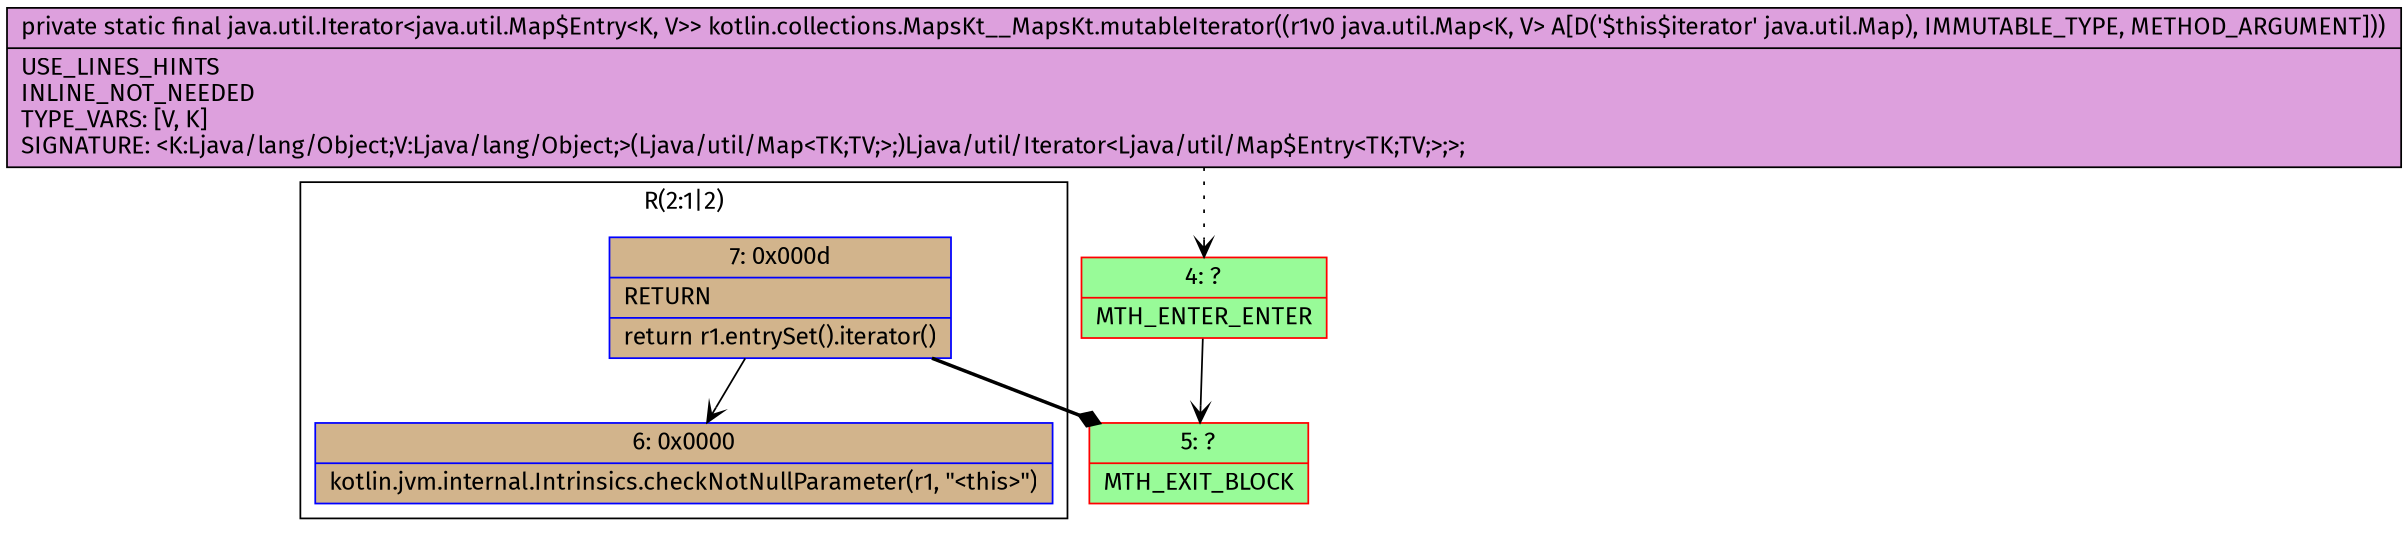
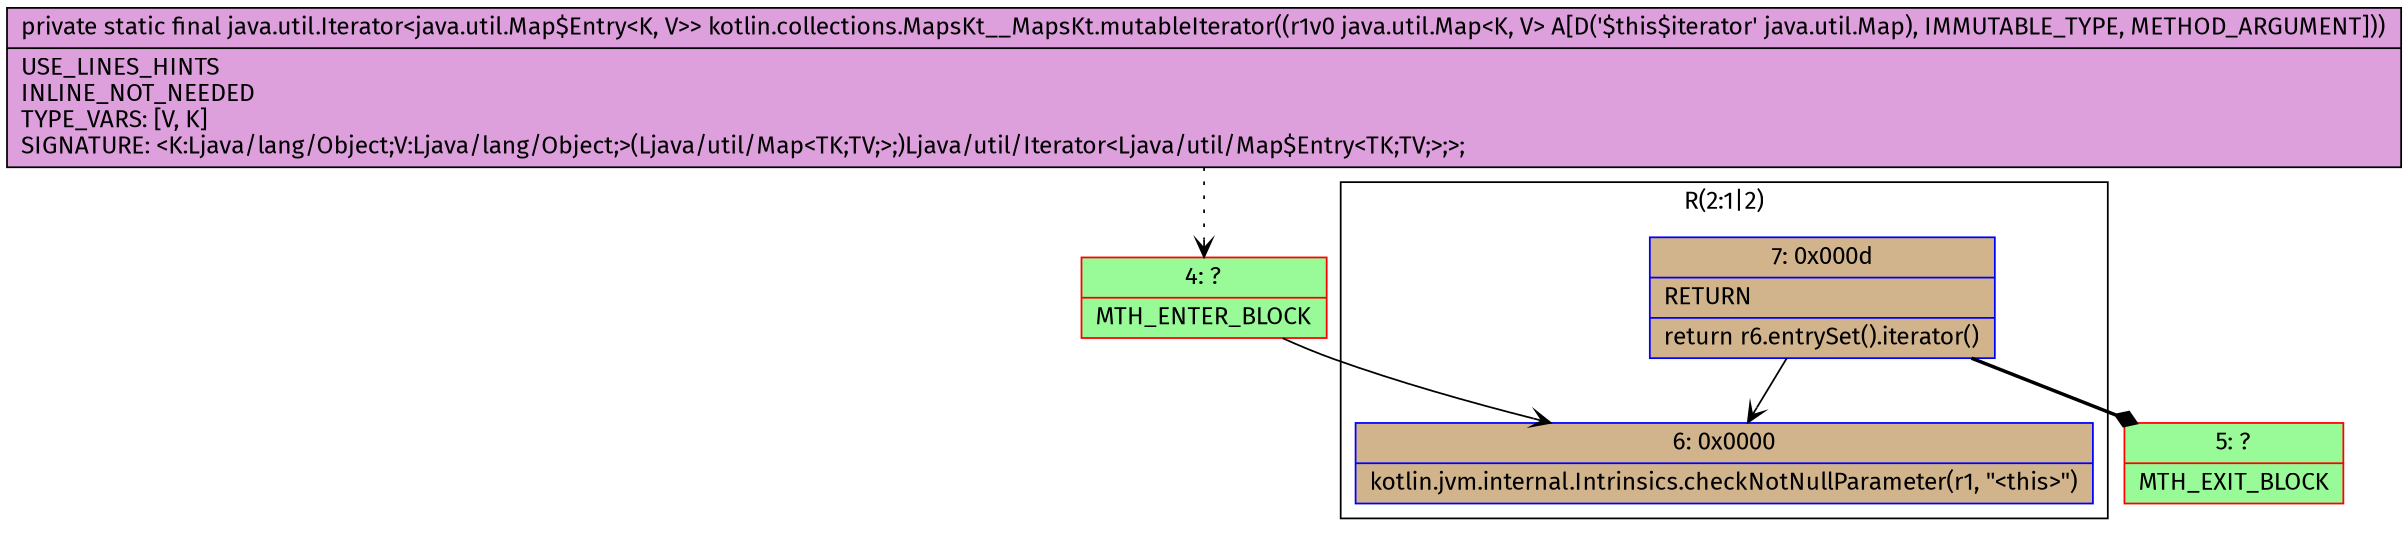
(1204, 317) -> (1204, 317)
(780, 337) -> (1822, 337)
(1202, 372) -> (1407, 383)
